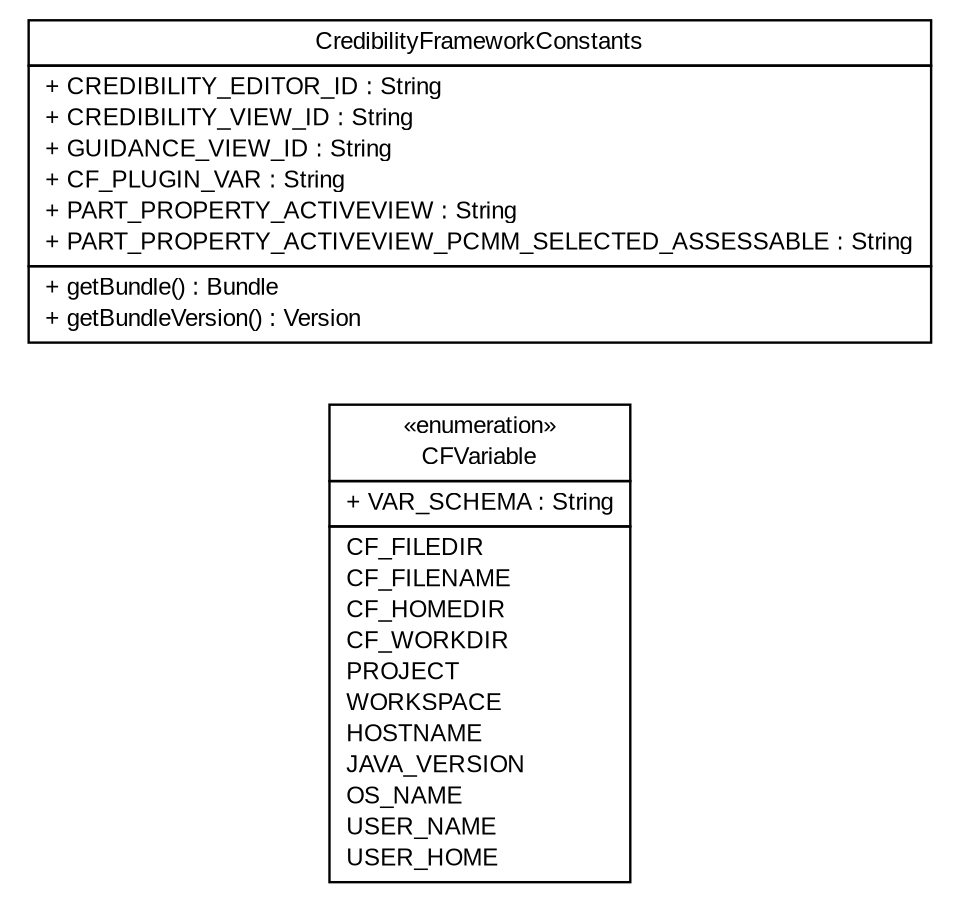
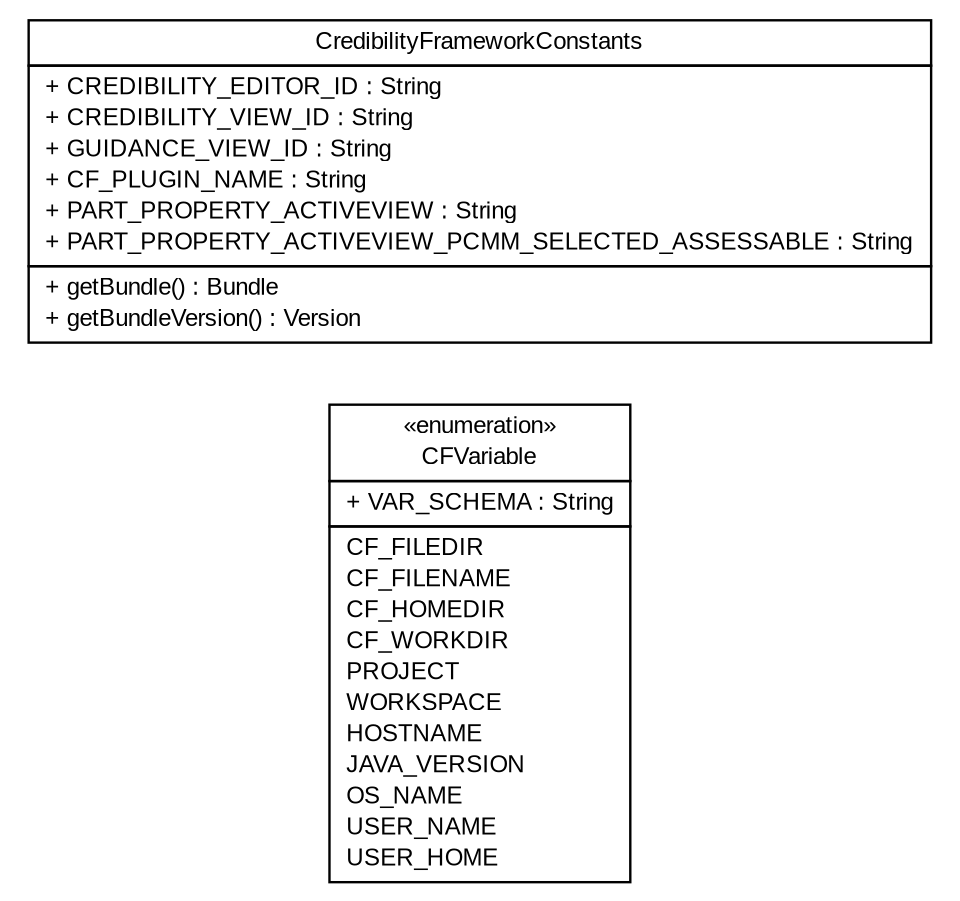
(196, 180) -> (207, 180)
